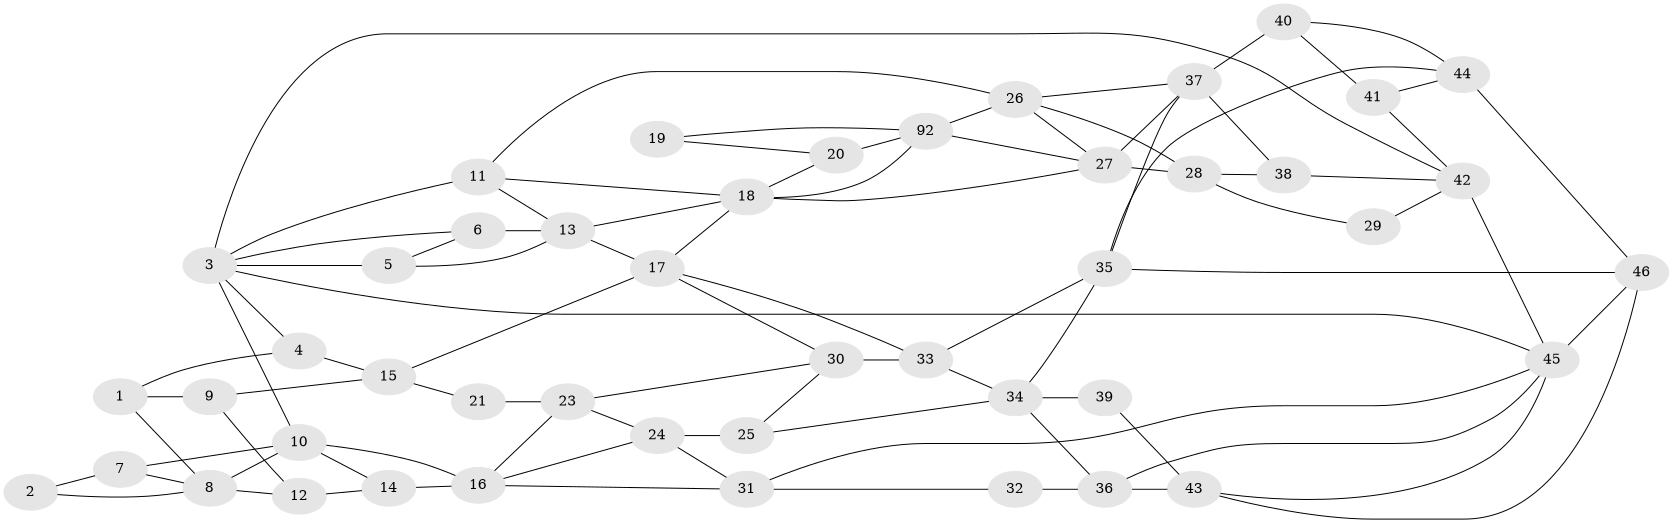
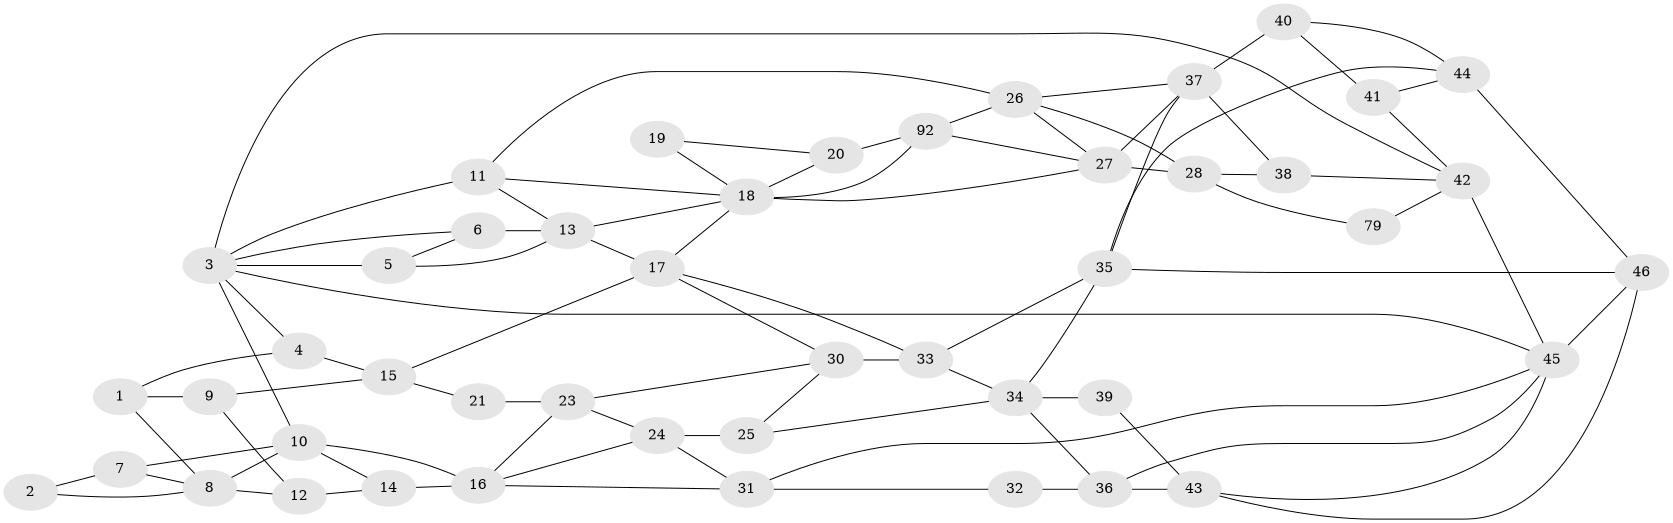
(791, 128) -> (702, 168)
(1373, 227) -> (1373, 227)
